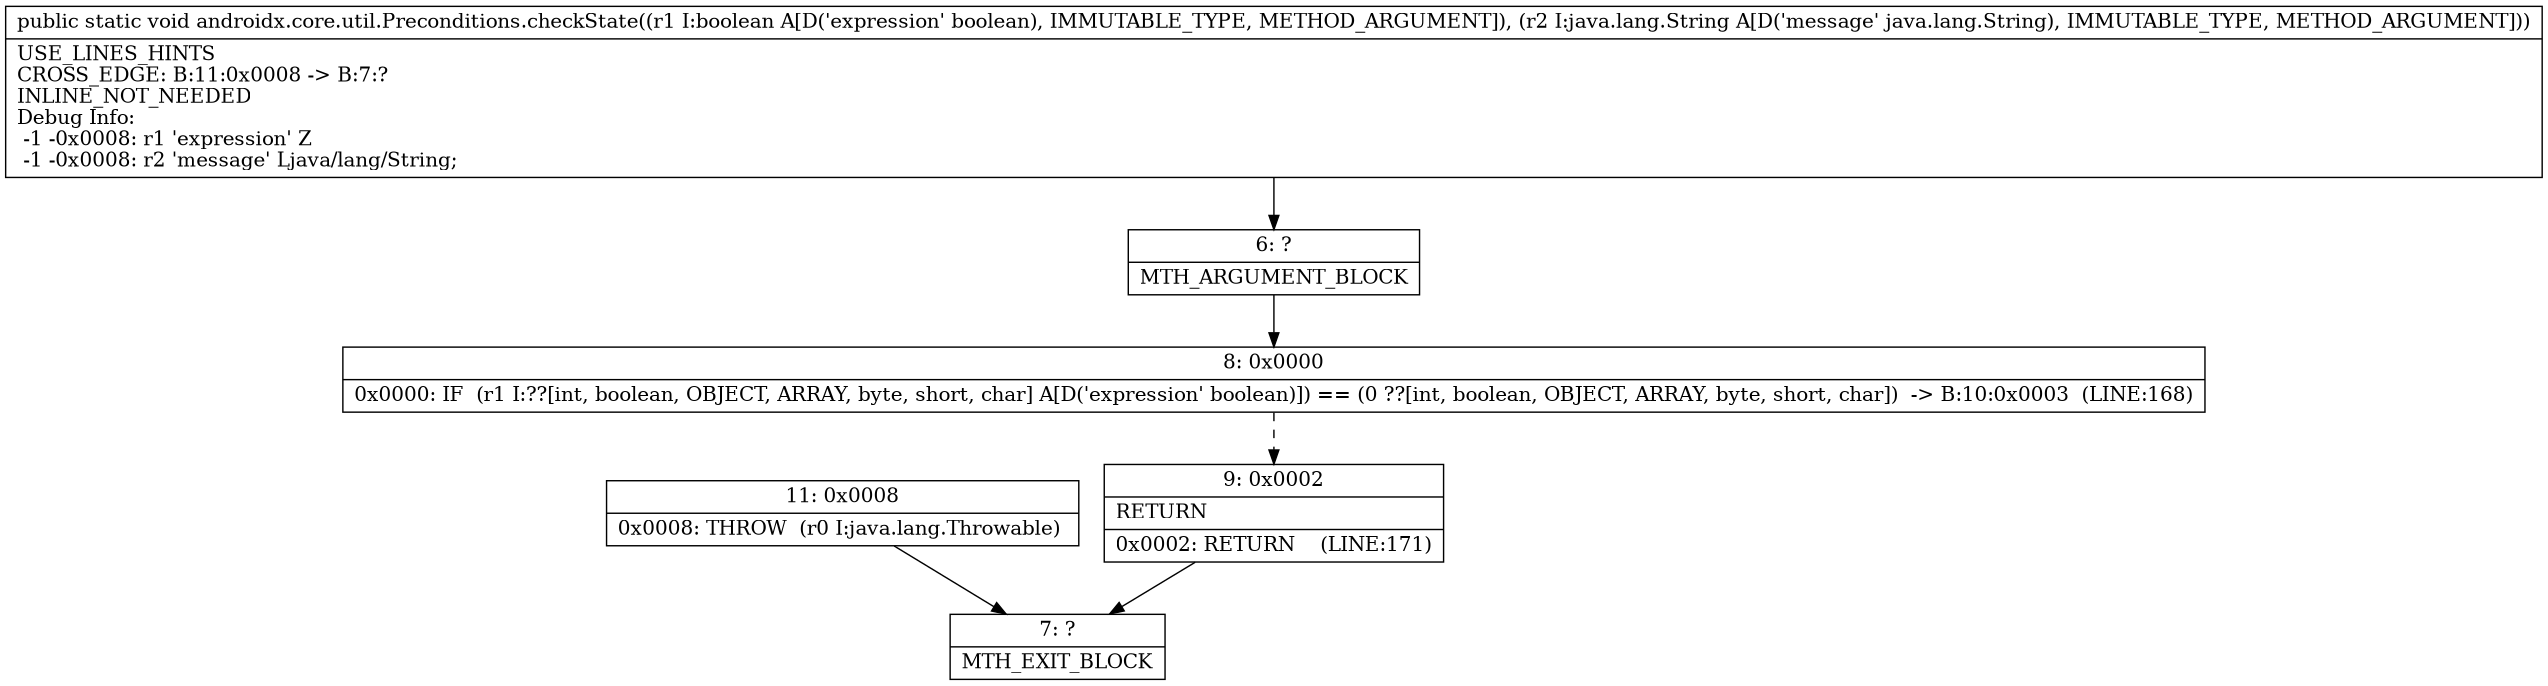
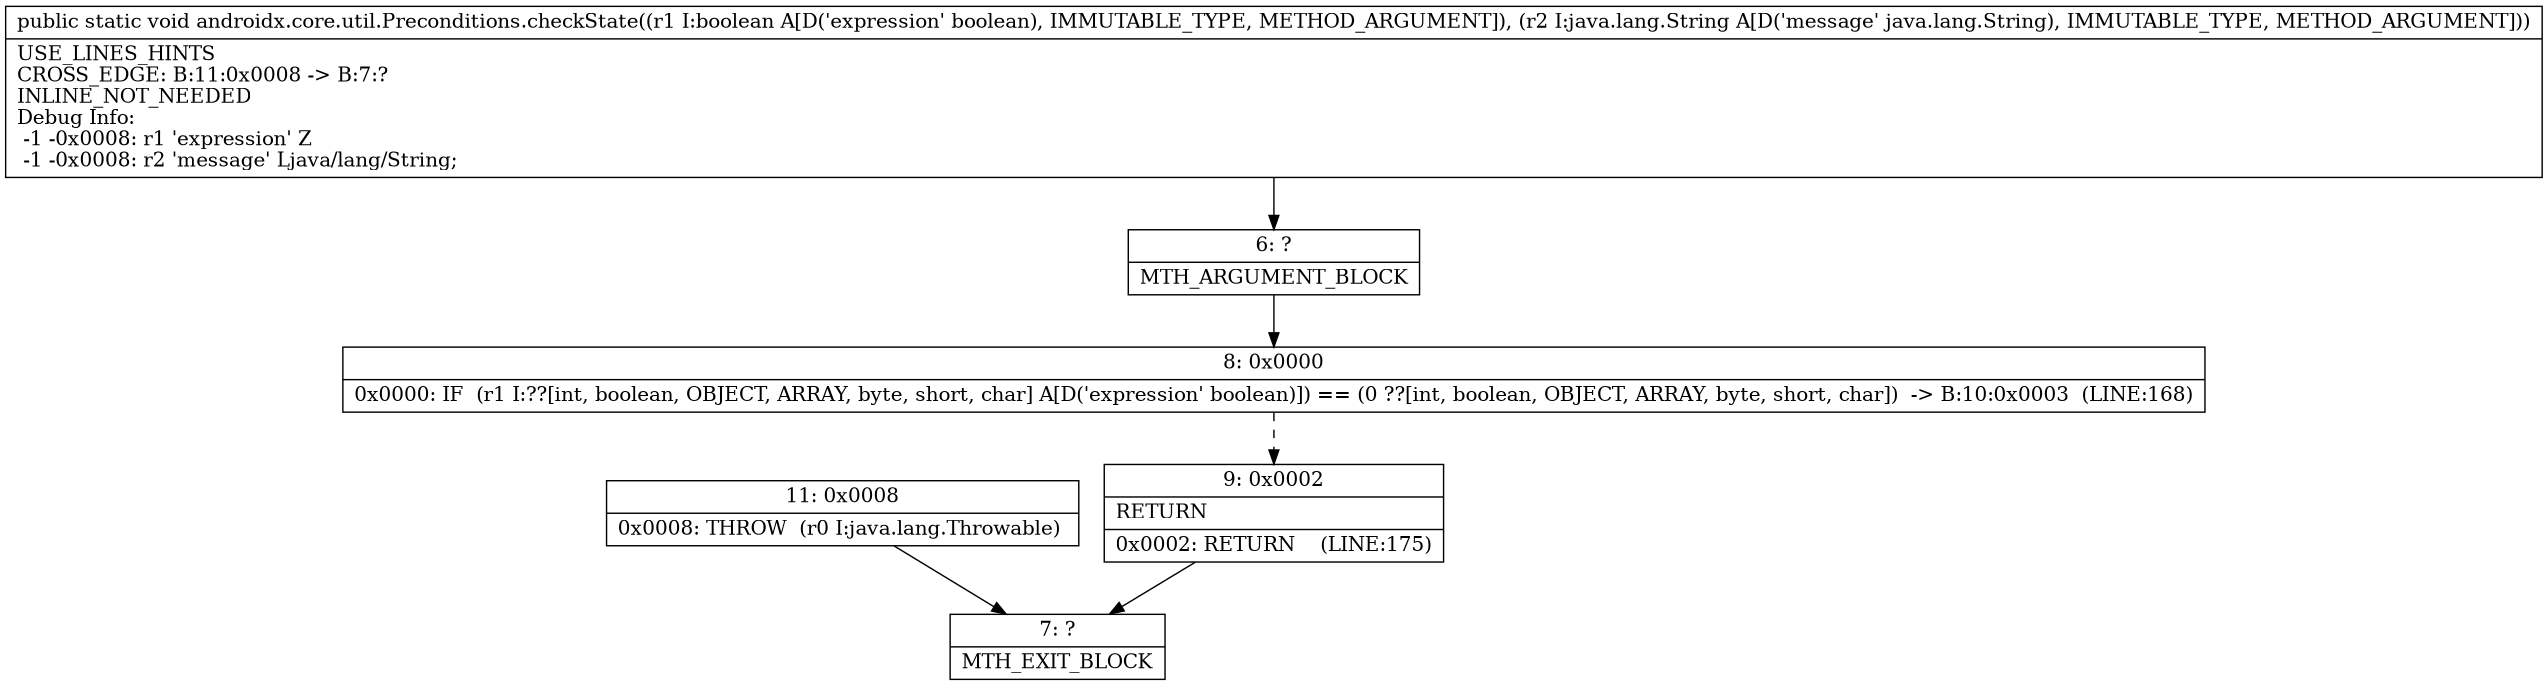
(1274, 545) -> (1274, 545)
